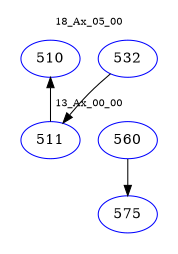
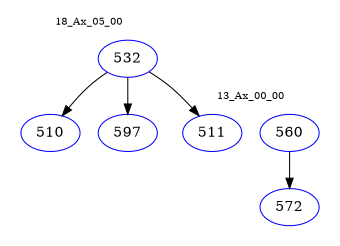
(50, 105) -> (87, 89)
none -> (128, 133)
(128, 214) -> (290, 207)
